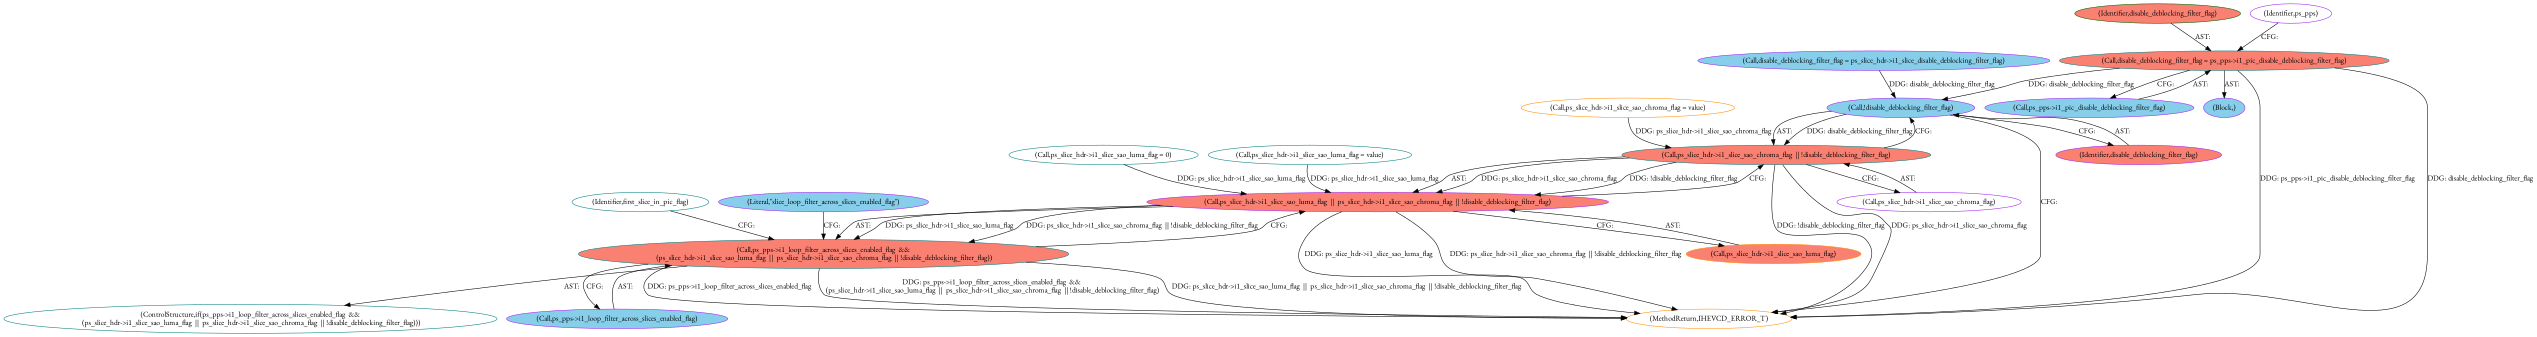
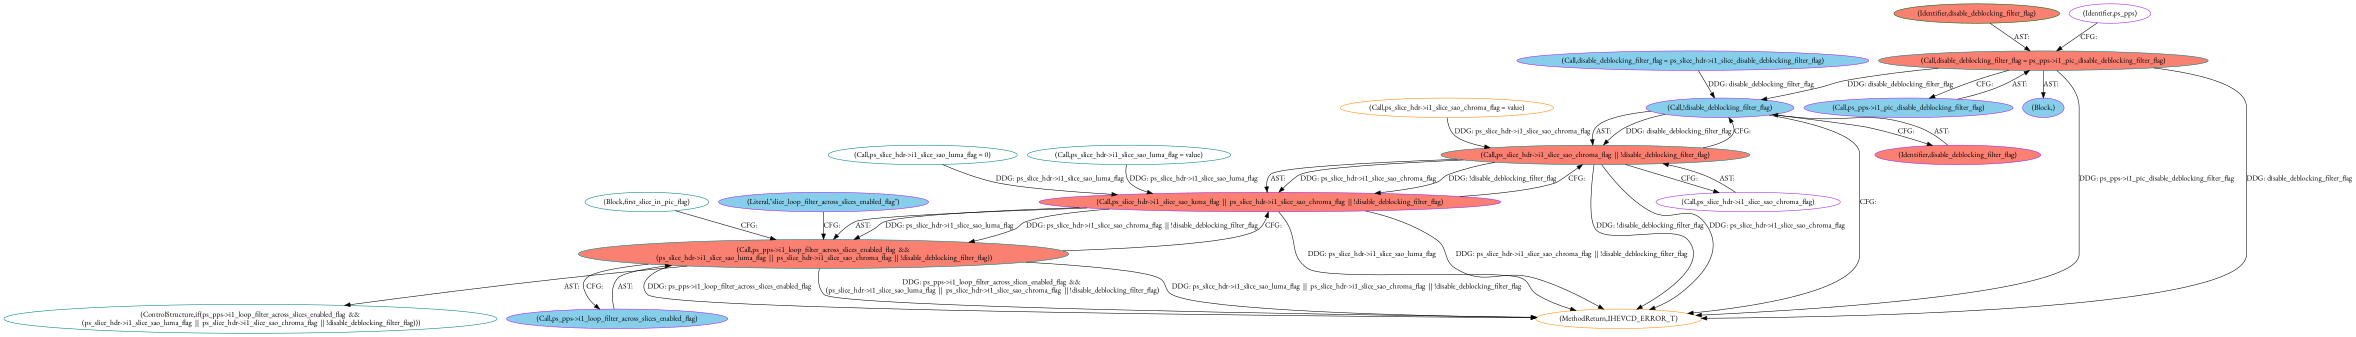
(640, 202) -> (647, 202)
(1774, 254) -> none
